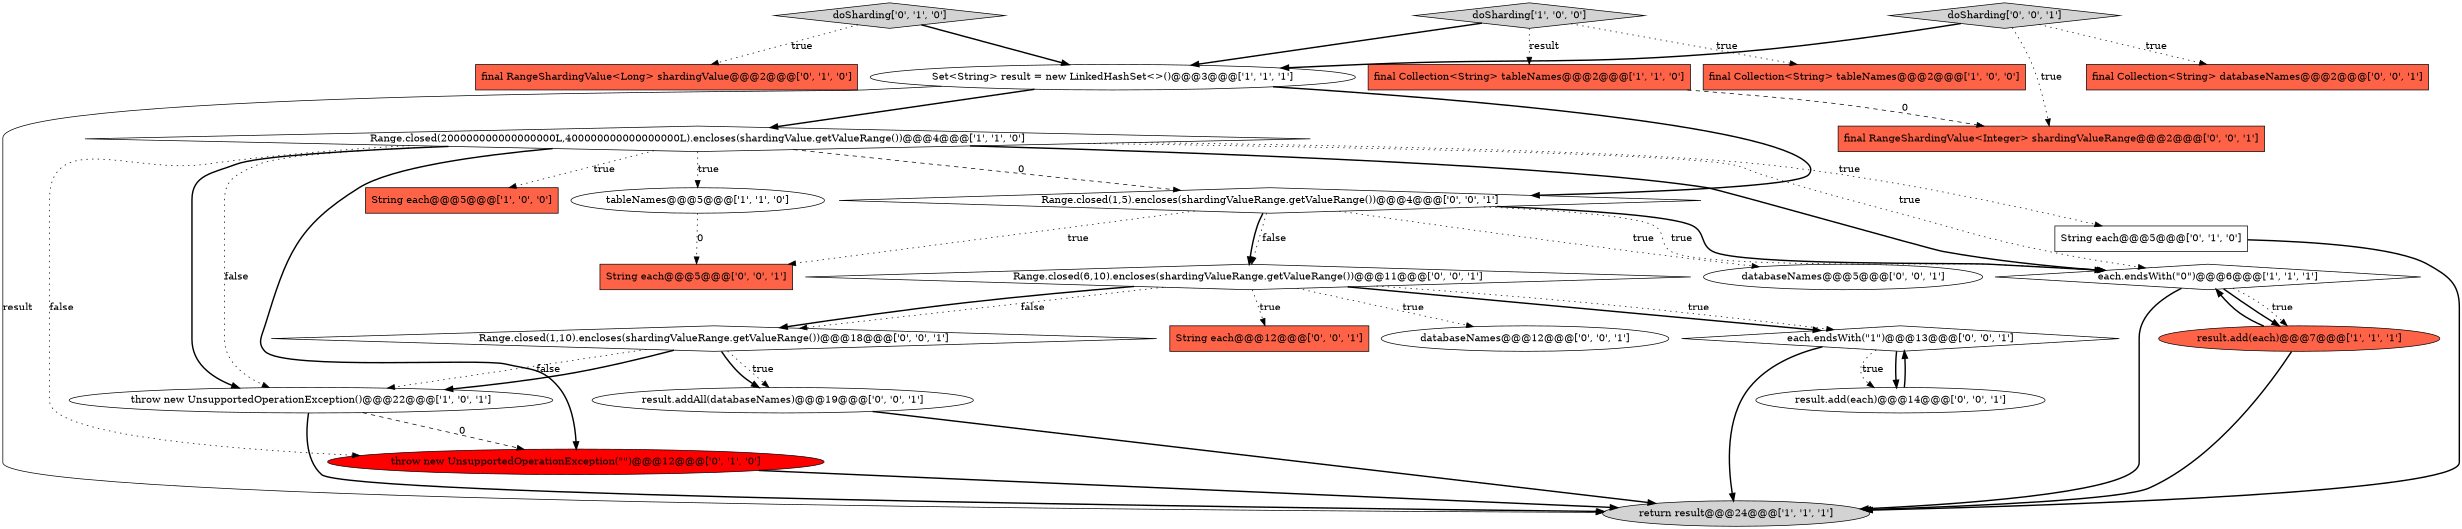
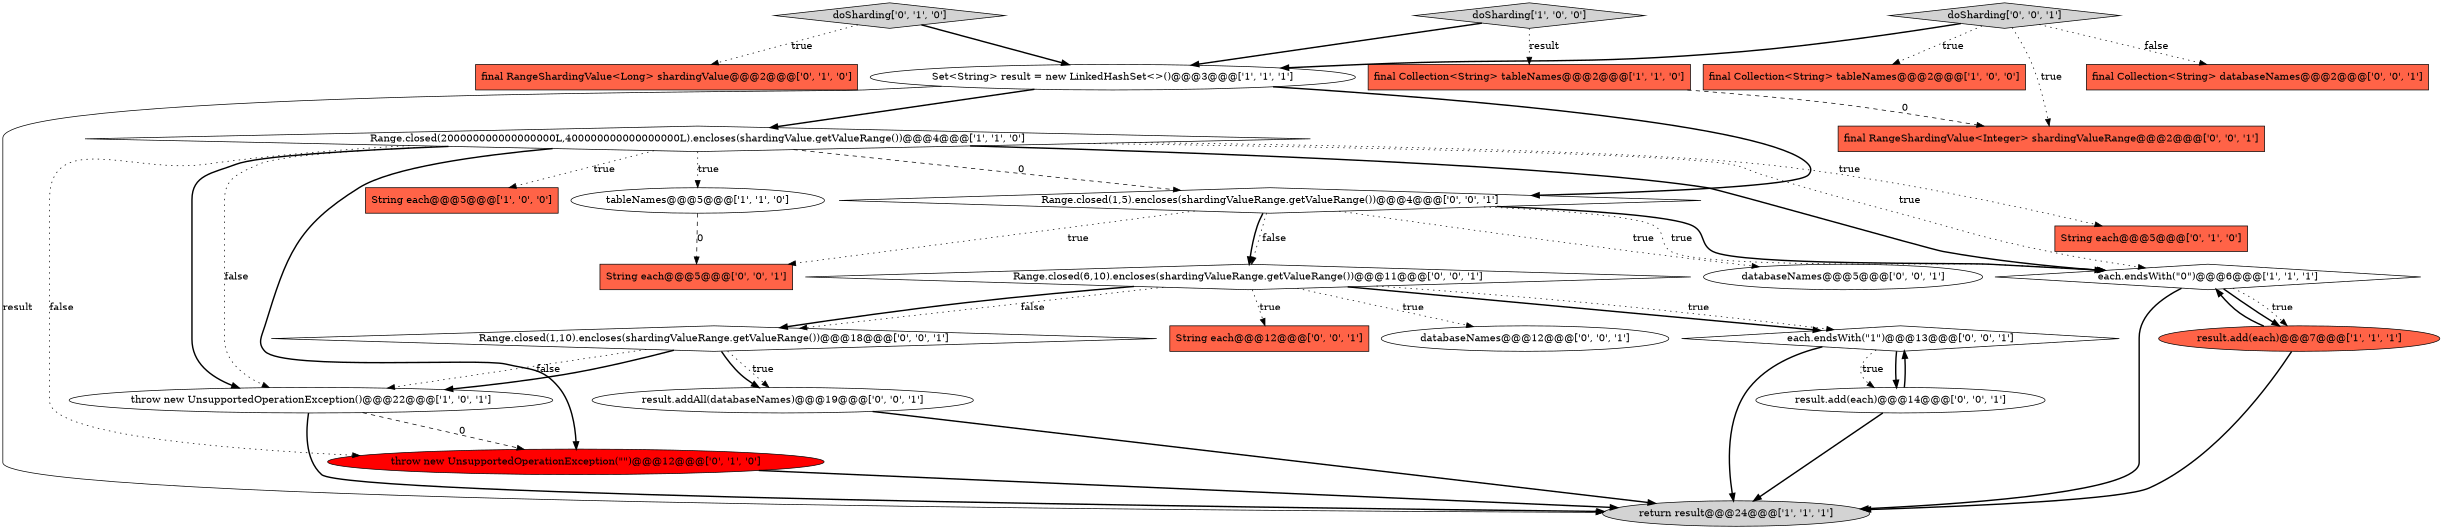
(1681, 43) -> (1941, 44)
(2157, 46) -> (2157, 46)
(697, 235) -> (697, 235)
(2151, 239) -> (2151, 239)
(2365, 485) -> (1821, 455)
